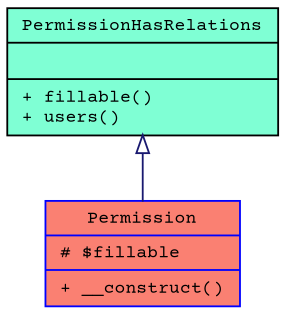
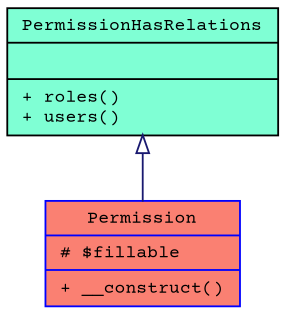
(88, 96) -> (72, 96)
